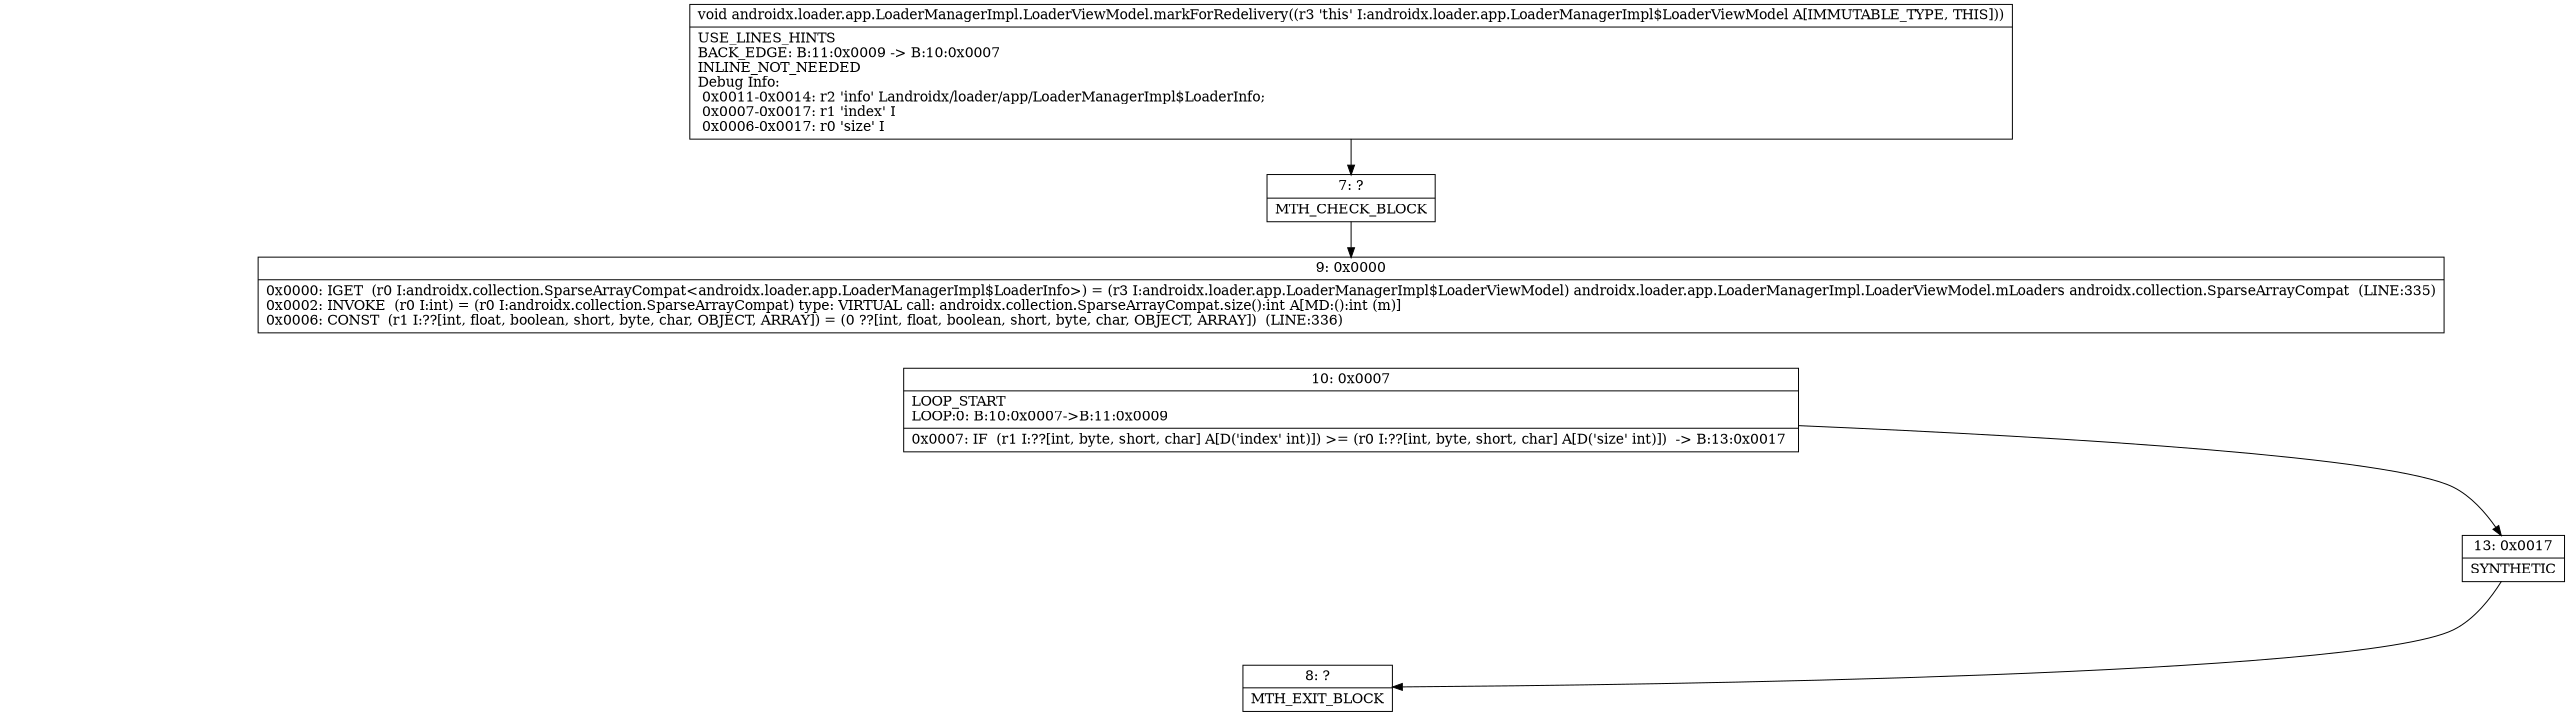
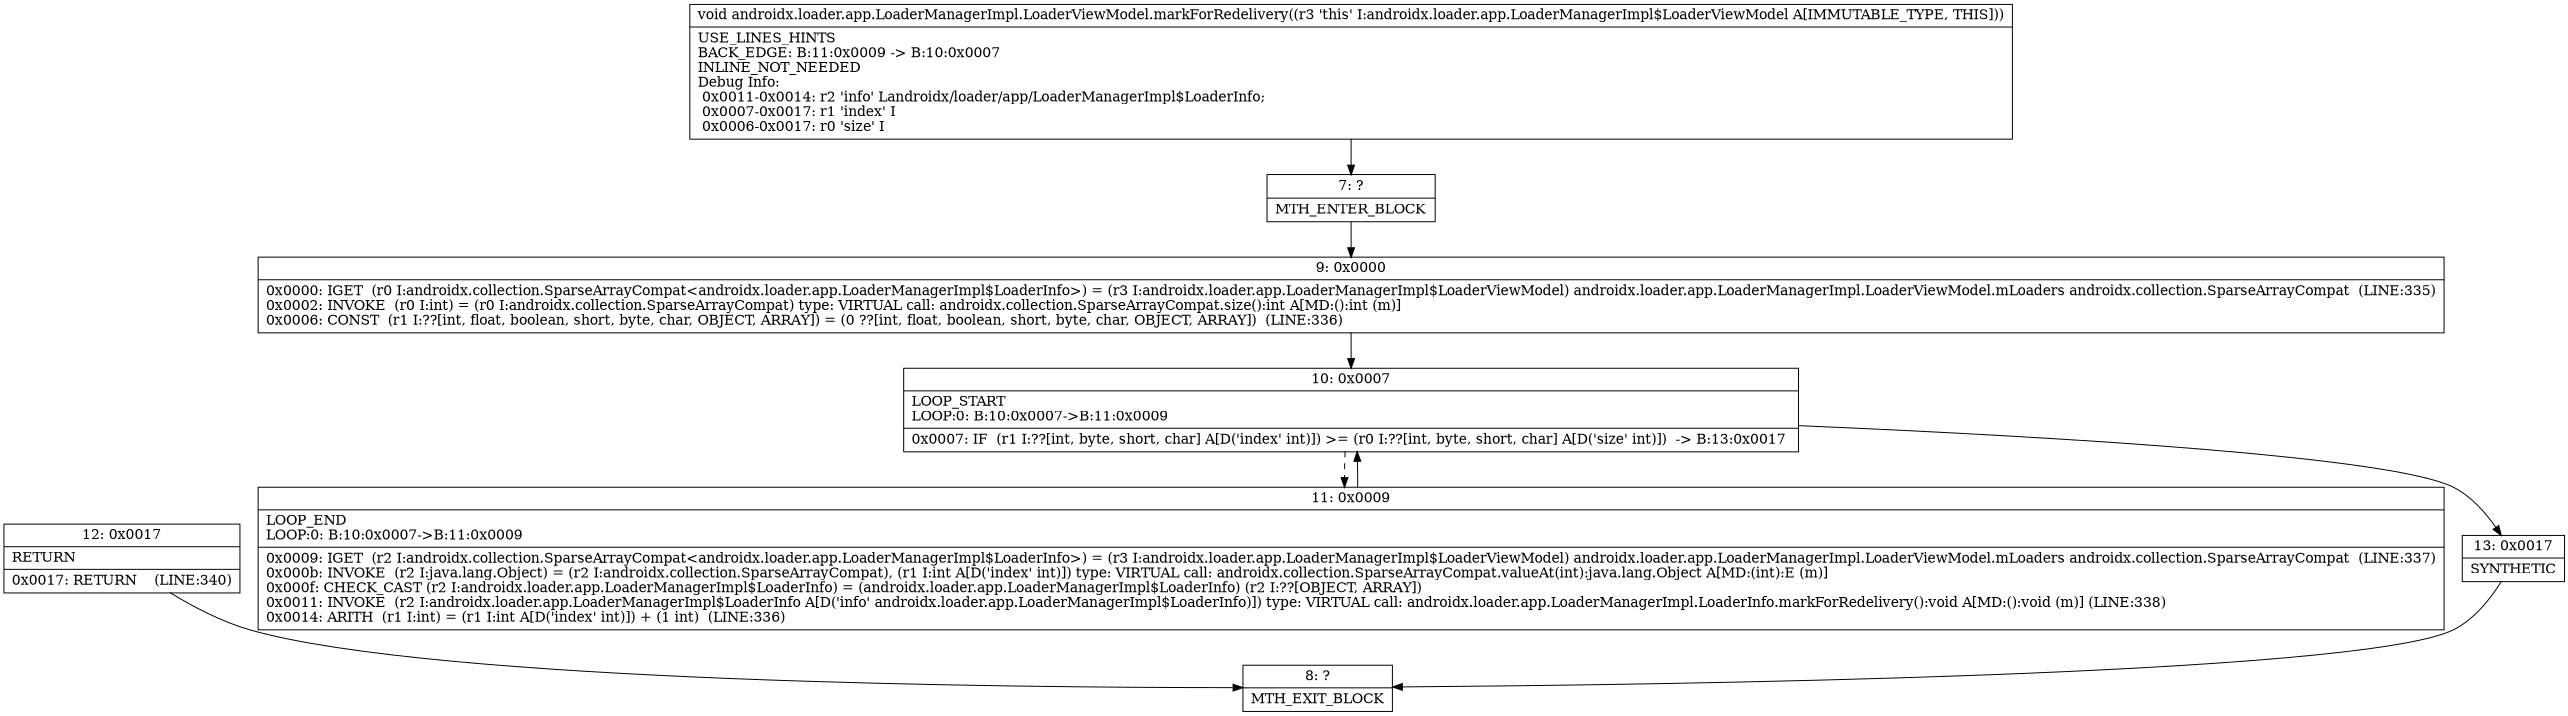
(1351, 209) -> (1351, 209)
none -> (1351, 345)
none -> (122, 559)
none -> (1351, 559)
